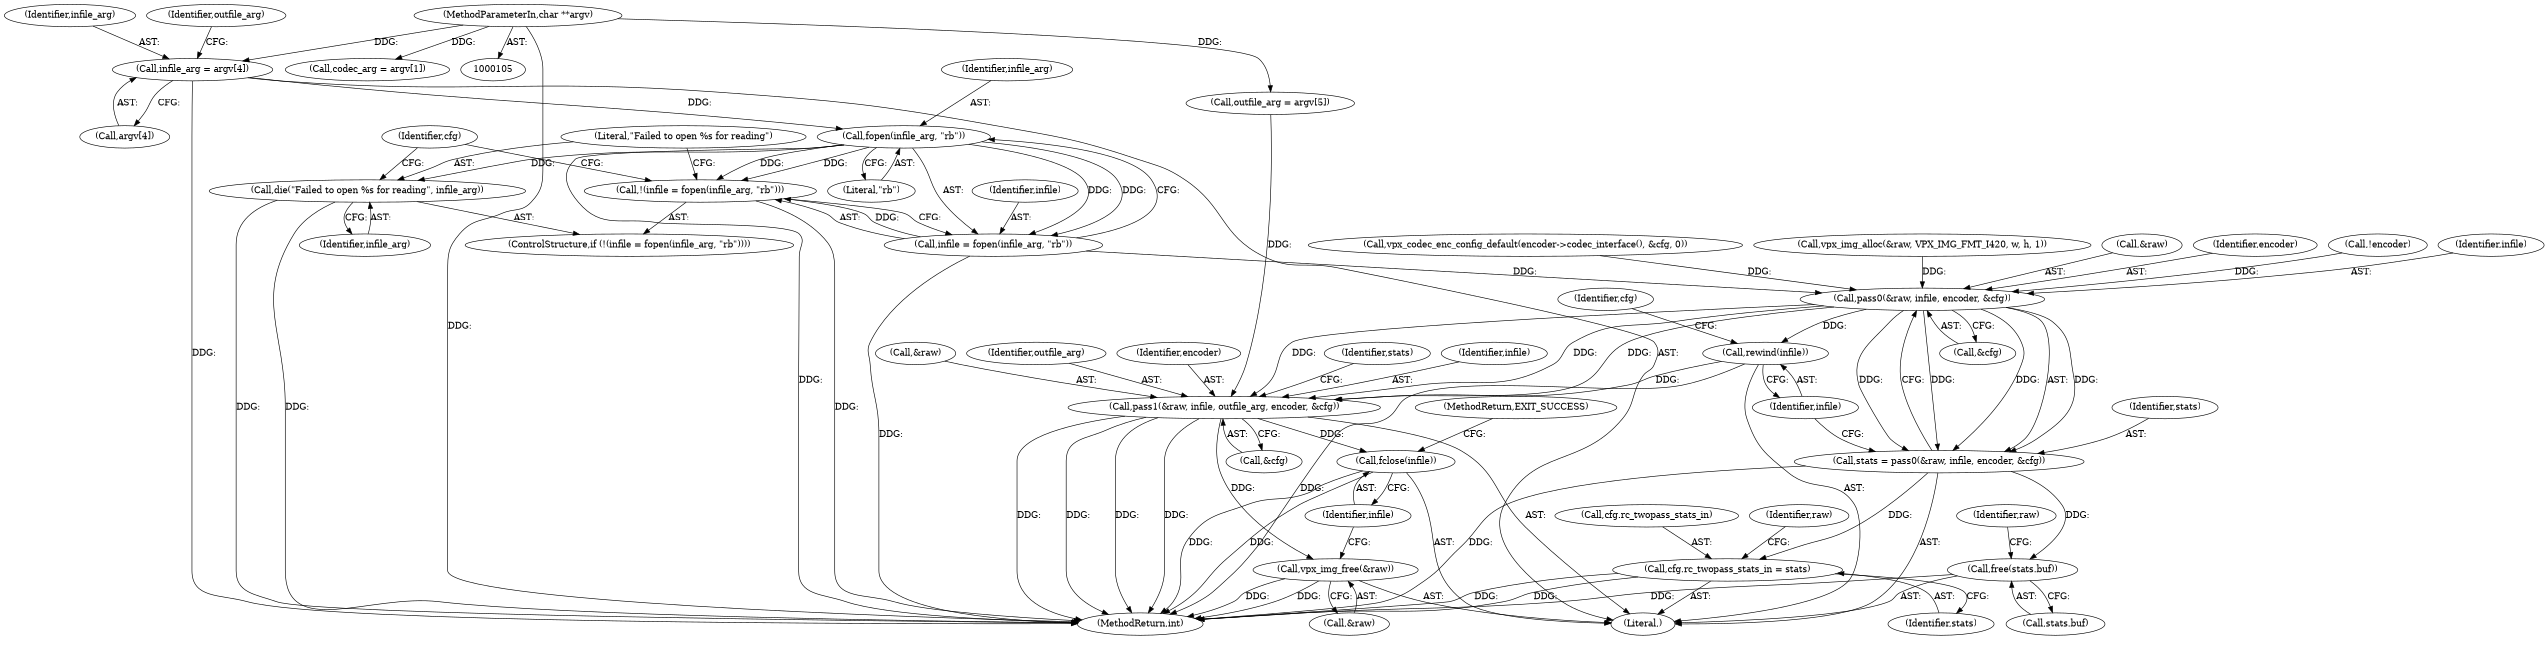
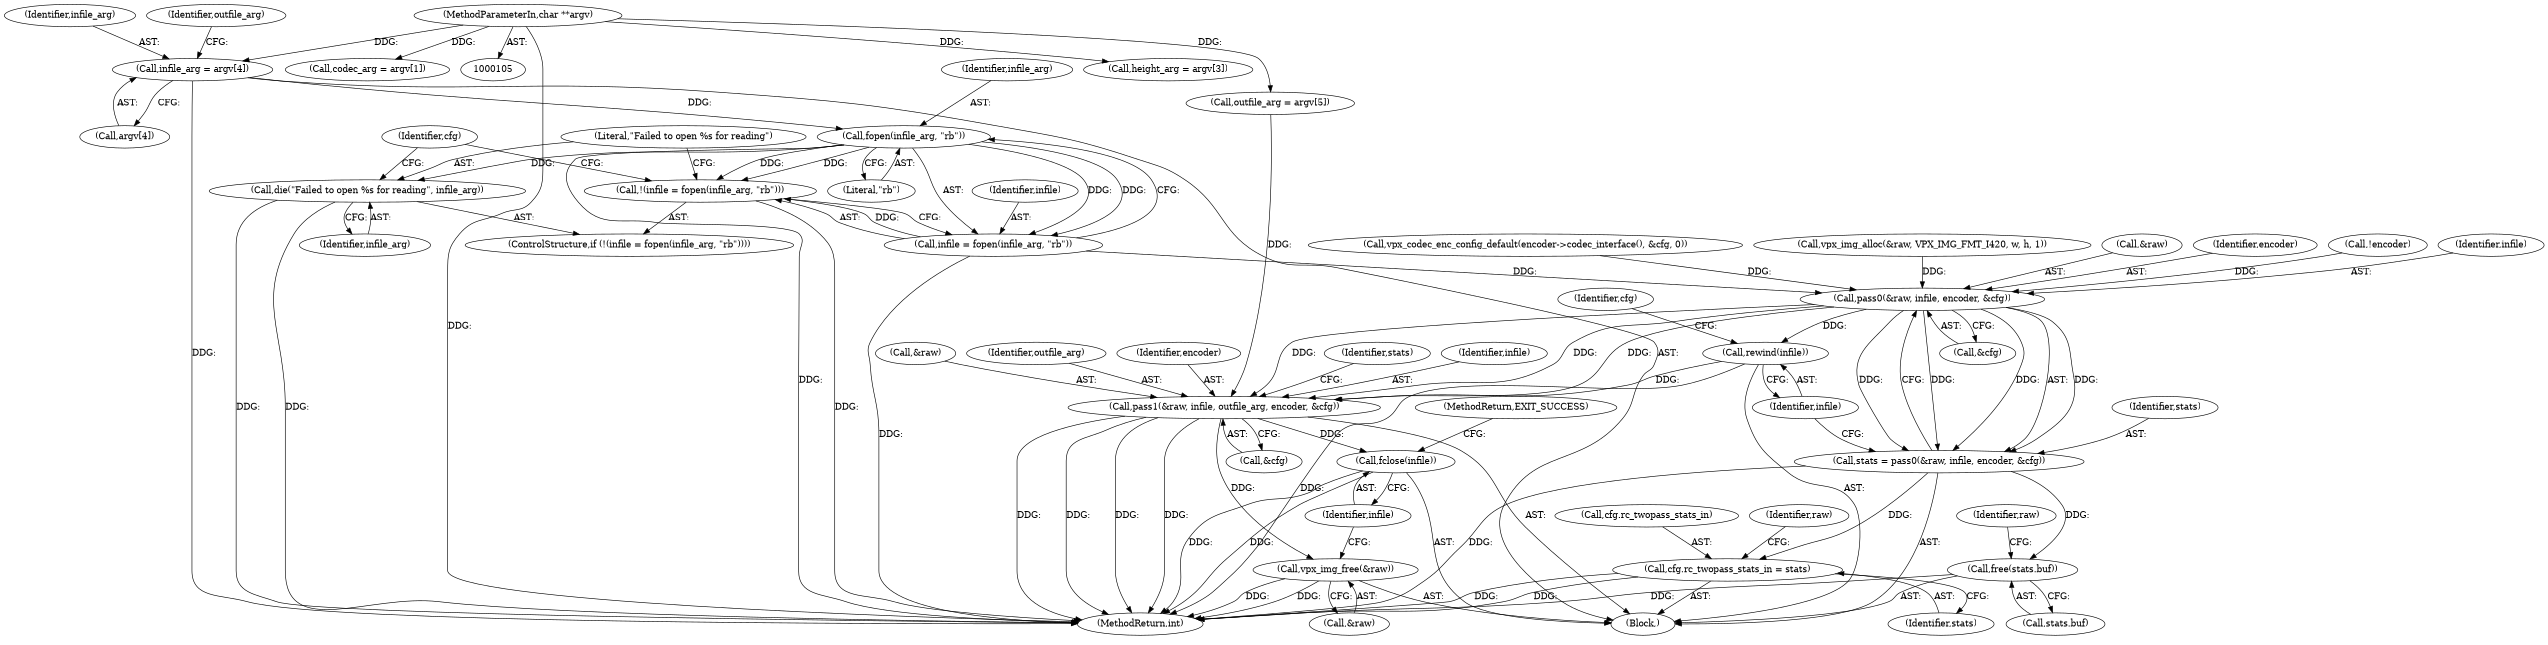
none -> (1168, 70)
(1643, 624) -> (1643, 624)
